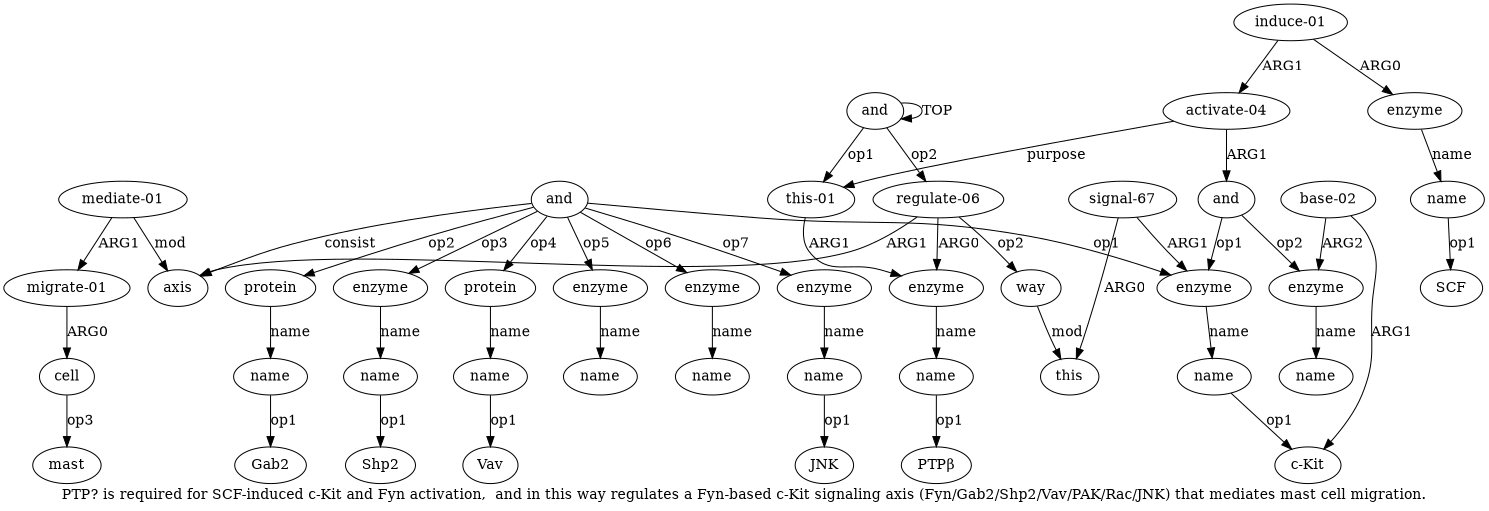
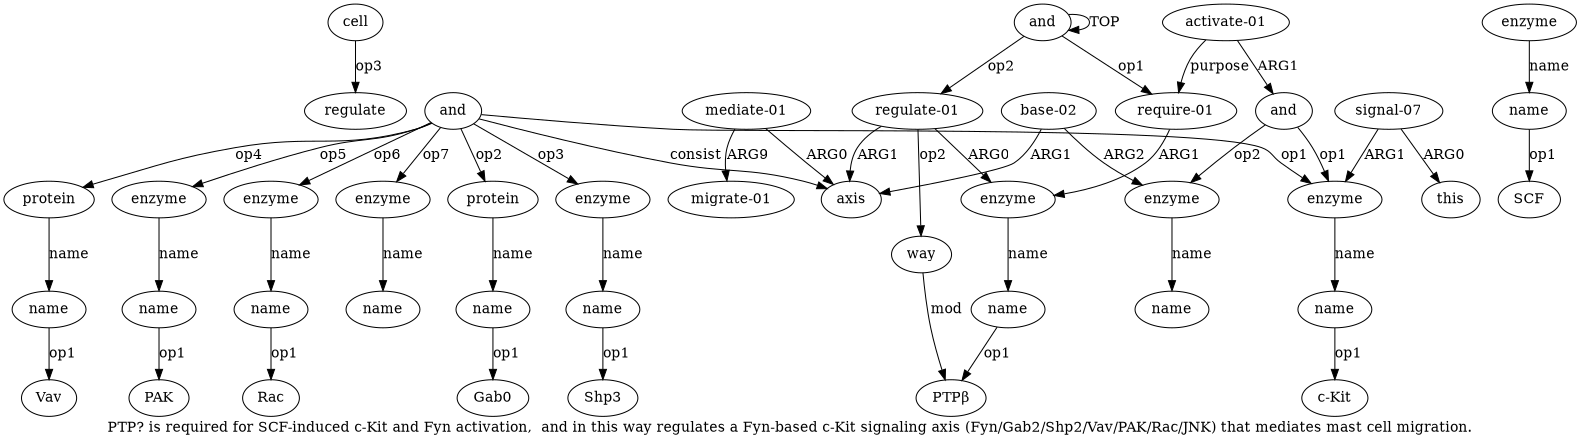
(1291, 22) -> none
(1226, 111) -> (1226, 22)
(811, 200) -> (1176, 111)
(938, 200) -> (917, 111)
(1123, 200) -> (1389, 111)
(119, 244) -> (748, 155)
(170, 244) -> (827, 155)
(67, 327) -> none
(1046, 328) -> (930, 322)
(1372, 330) -> (974, 175)
none -> (159, 398)
none -> (271, 398)
(67, 465) -> (356, 111)
(271, 465) -> (493, 398)
(380, 465) -> (603, 398)
(824, 465) -> none
